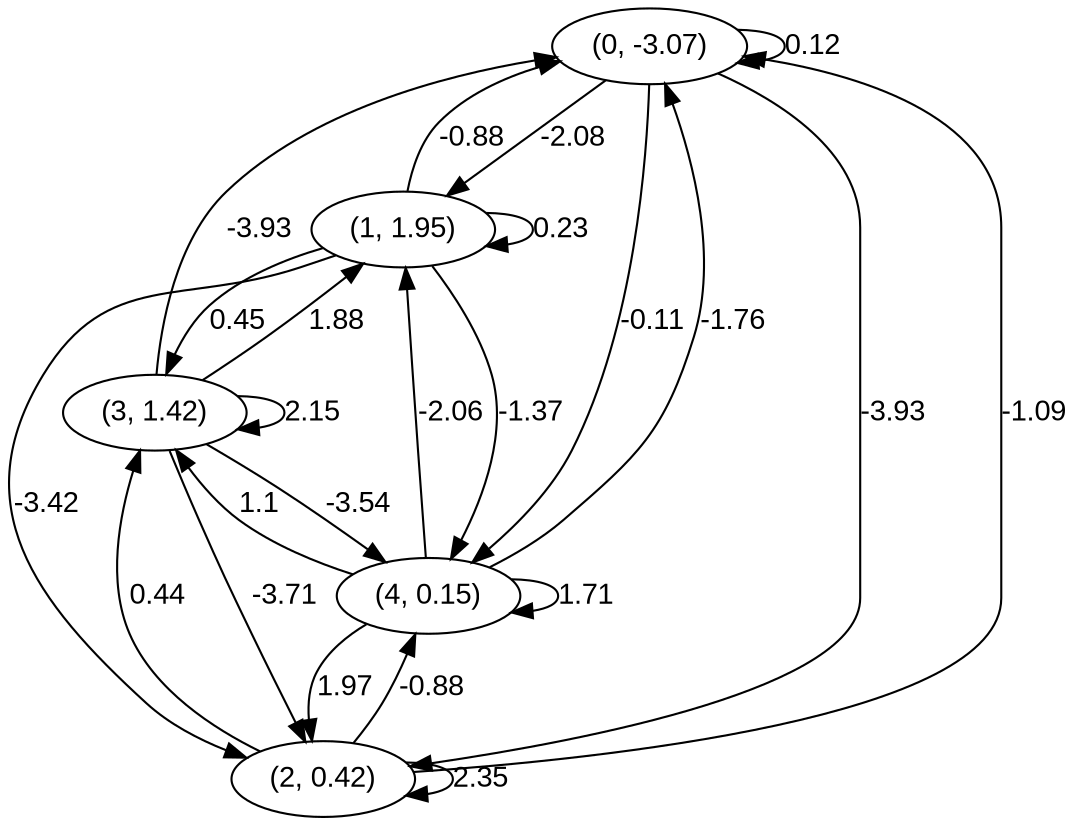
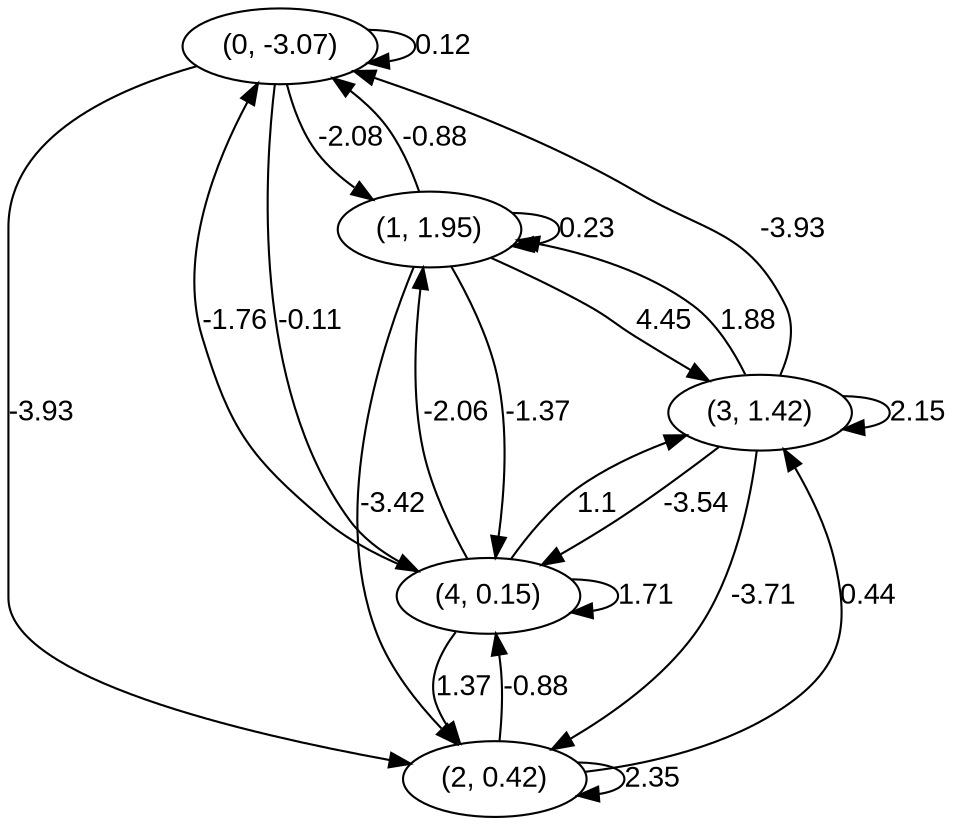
(238, 321) -> (664, 321)
(1001, 574) -> none
(345, 687) -> (464, 687)
